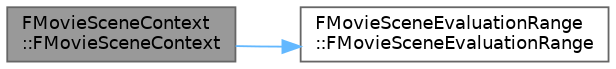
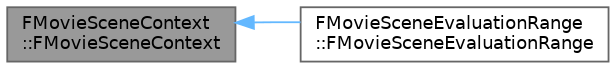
(259, 46) -> (277, 22)
